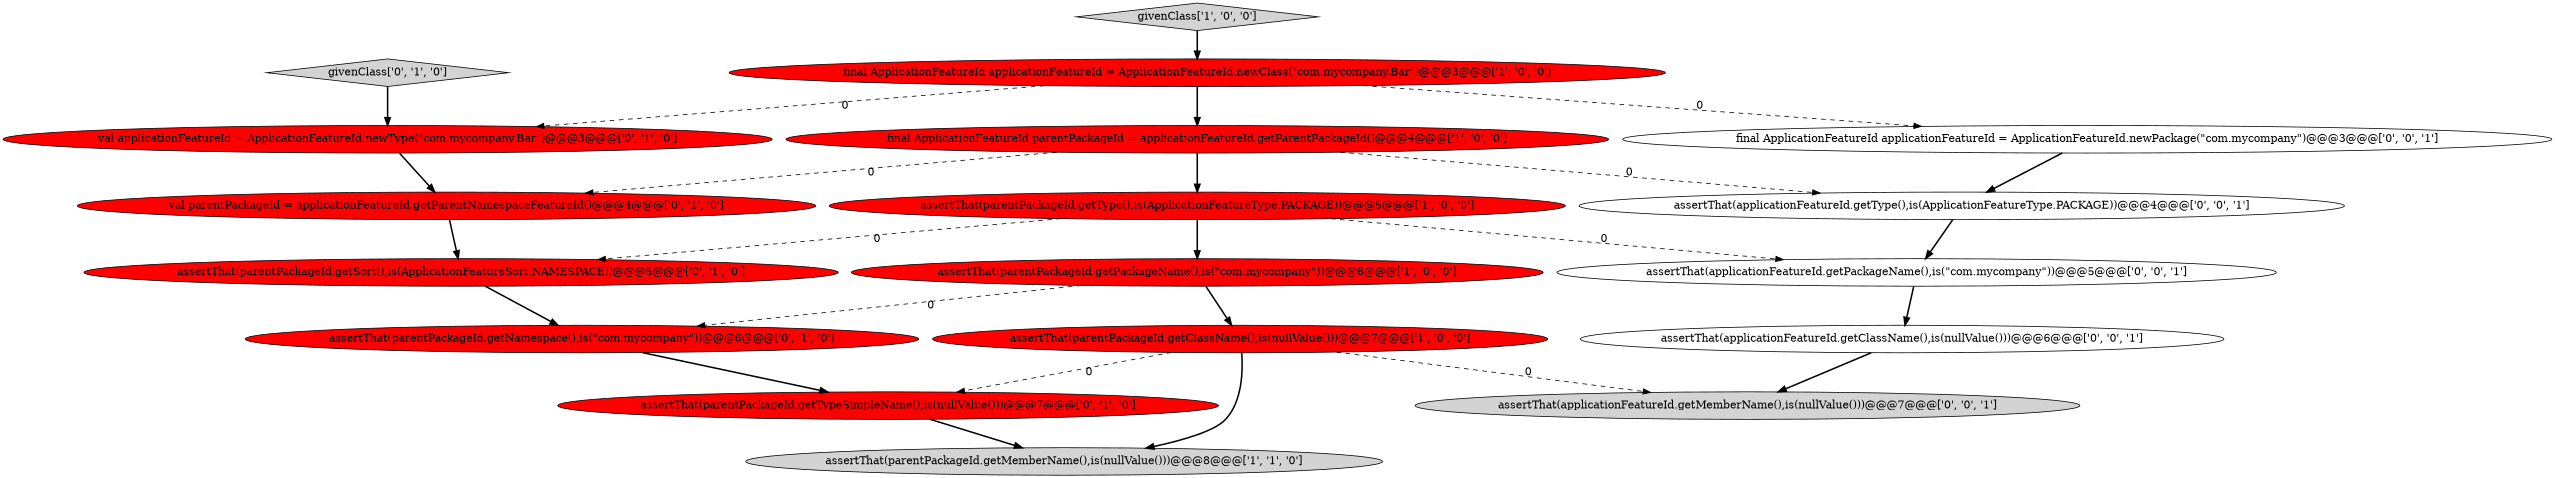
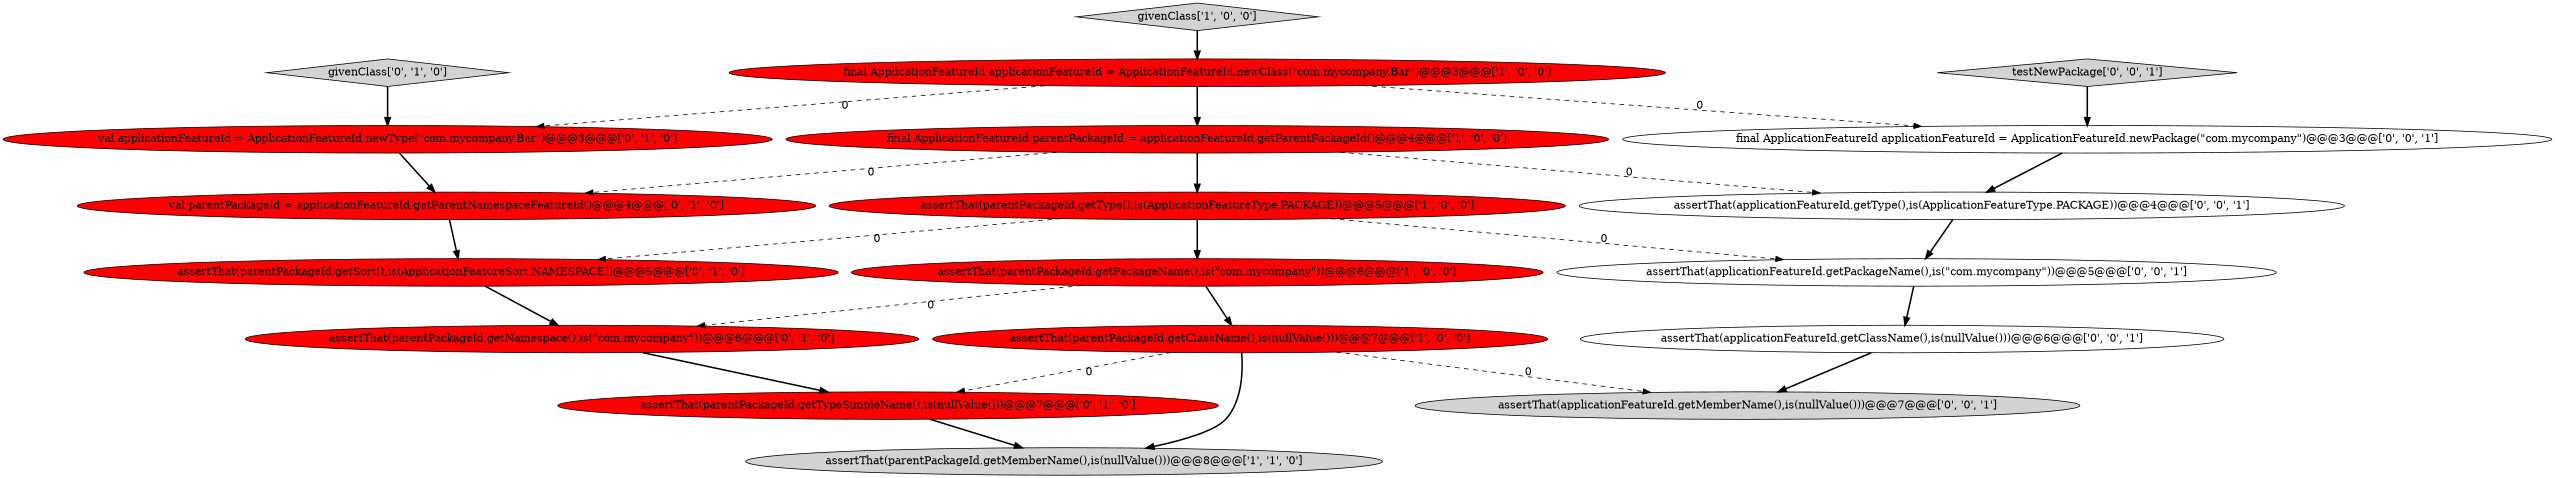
none -> (2087, 73)
